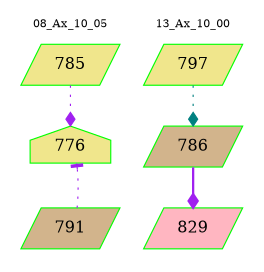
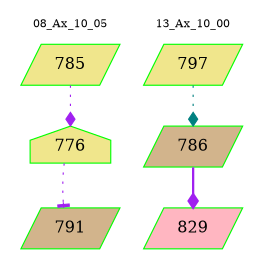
(78, 188) -> (63, 183)
